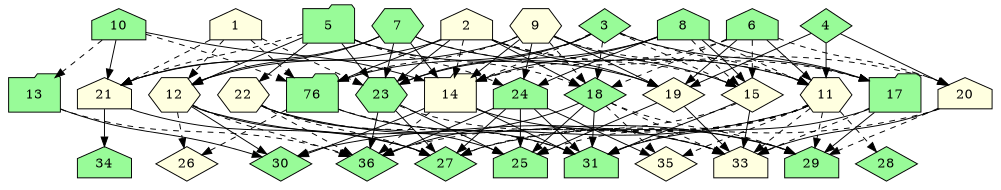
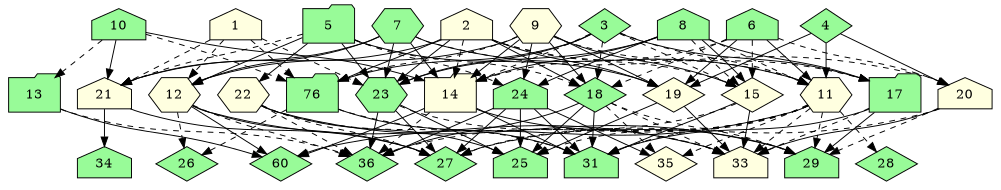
(564, 59) -> (564, 59)
(187, 164) -> (187, 164)
(281, 164) -> (281, 164)
